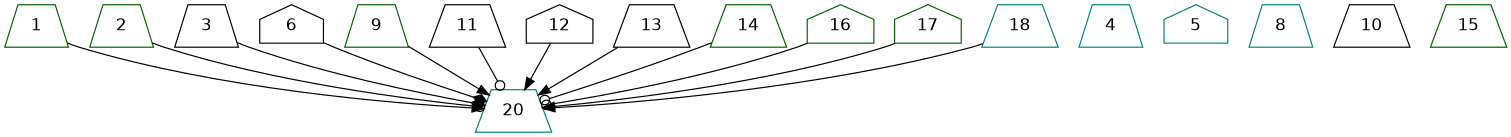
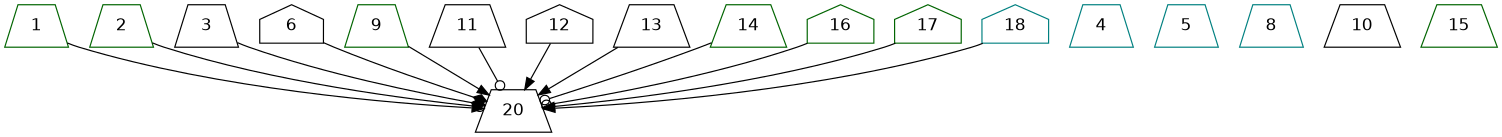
(1020, 26) -> (1015, 26)
(1196, 26) -> (1186, 26)
(514, 111) -> (514, 111)
